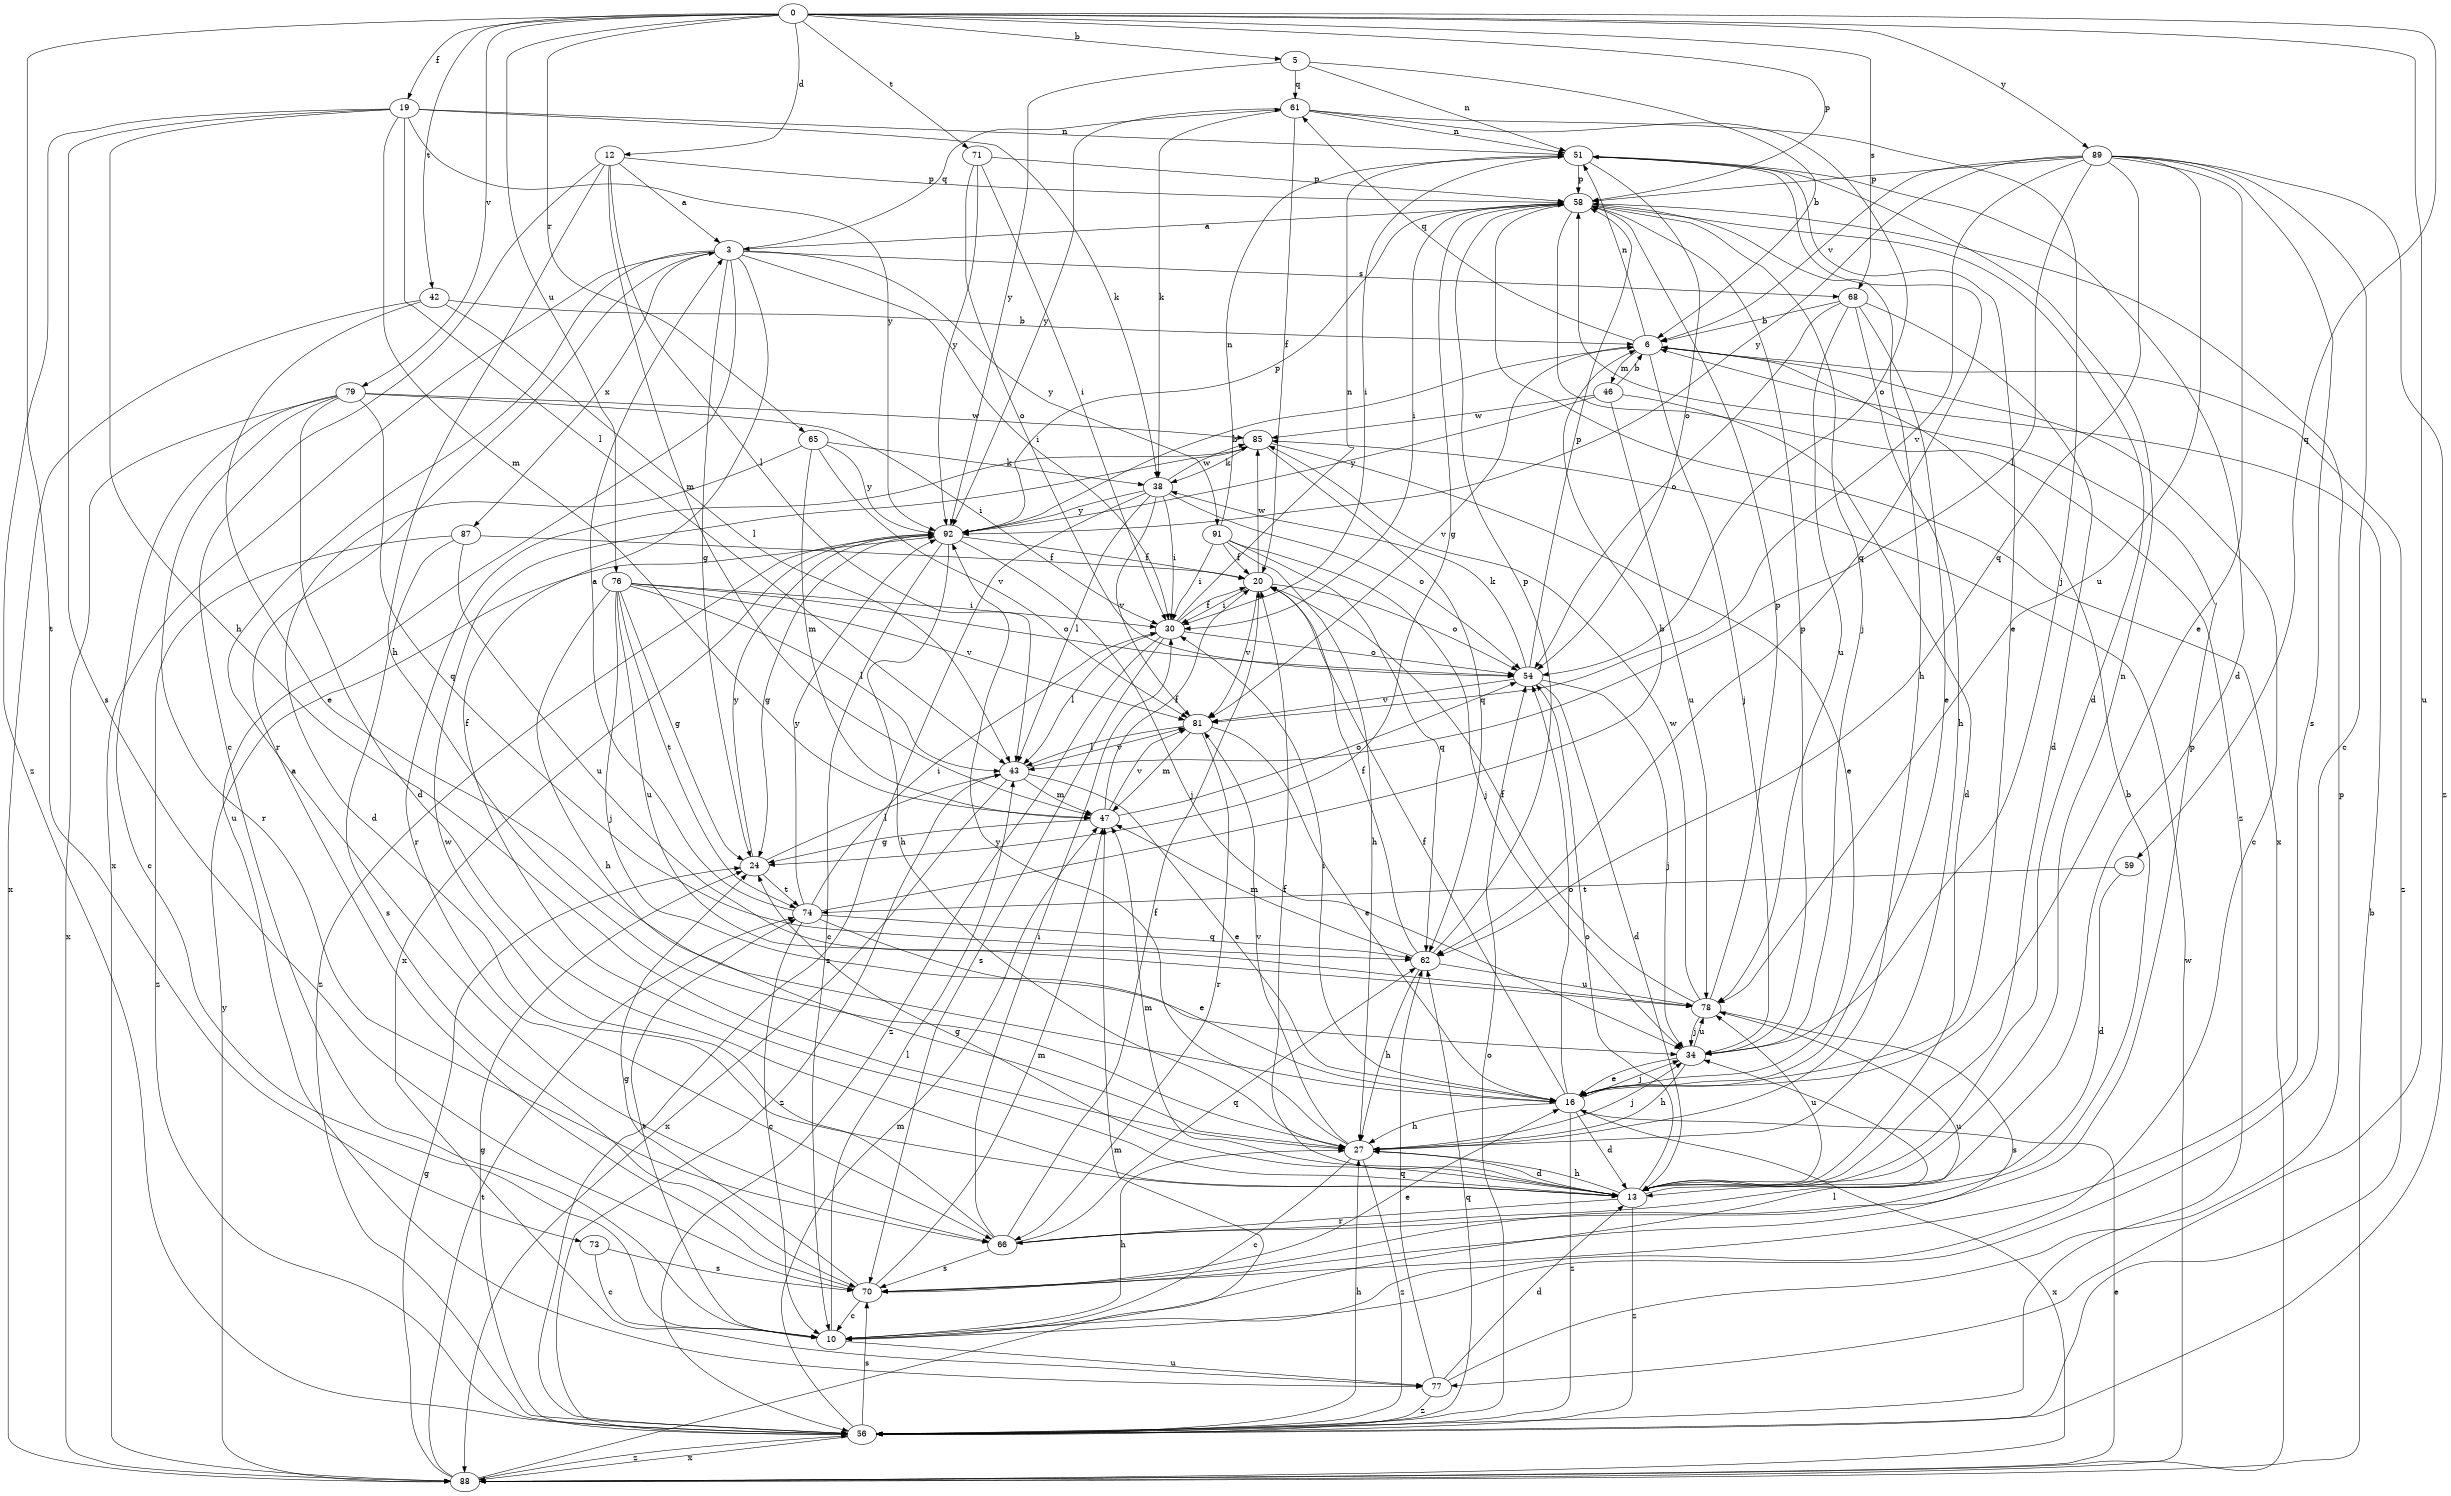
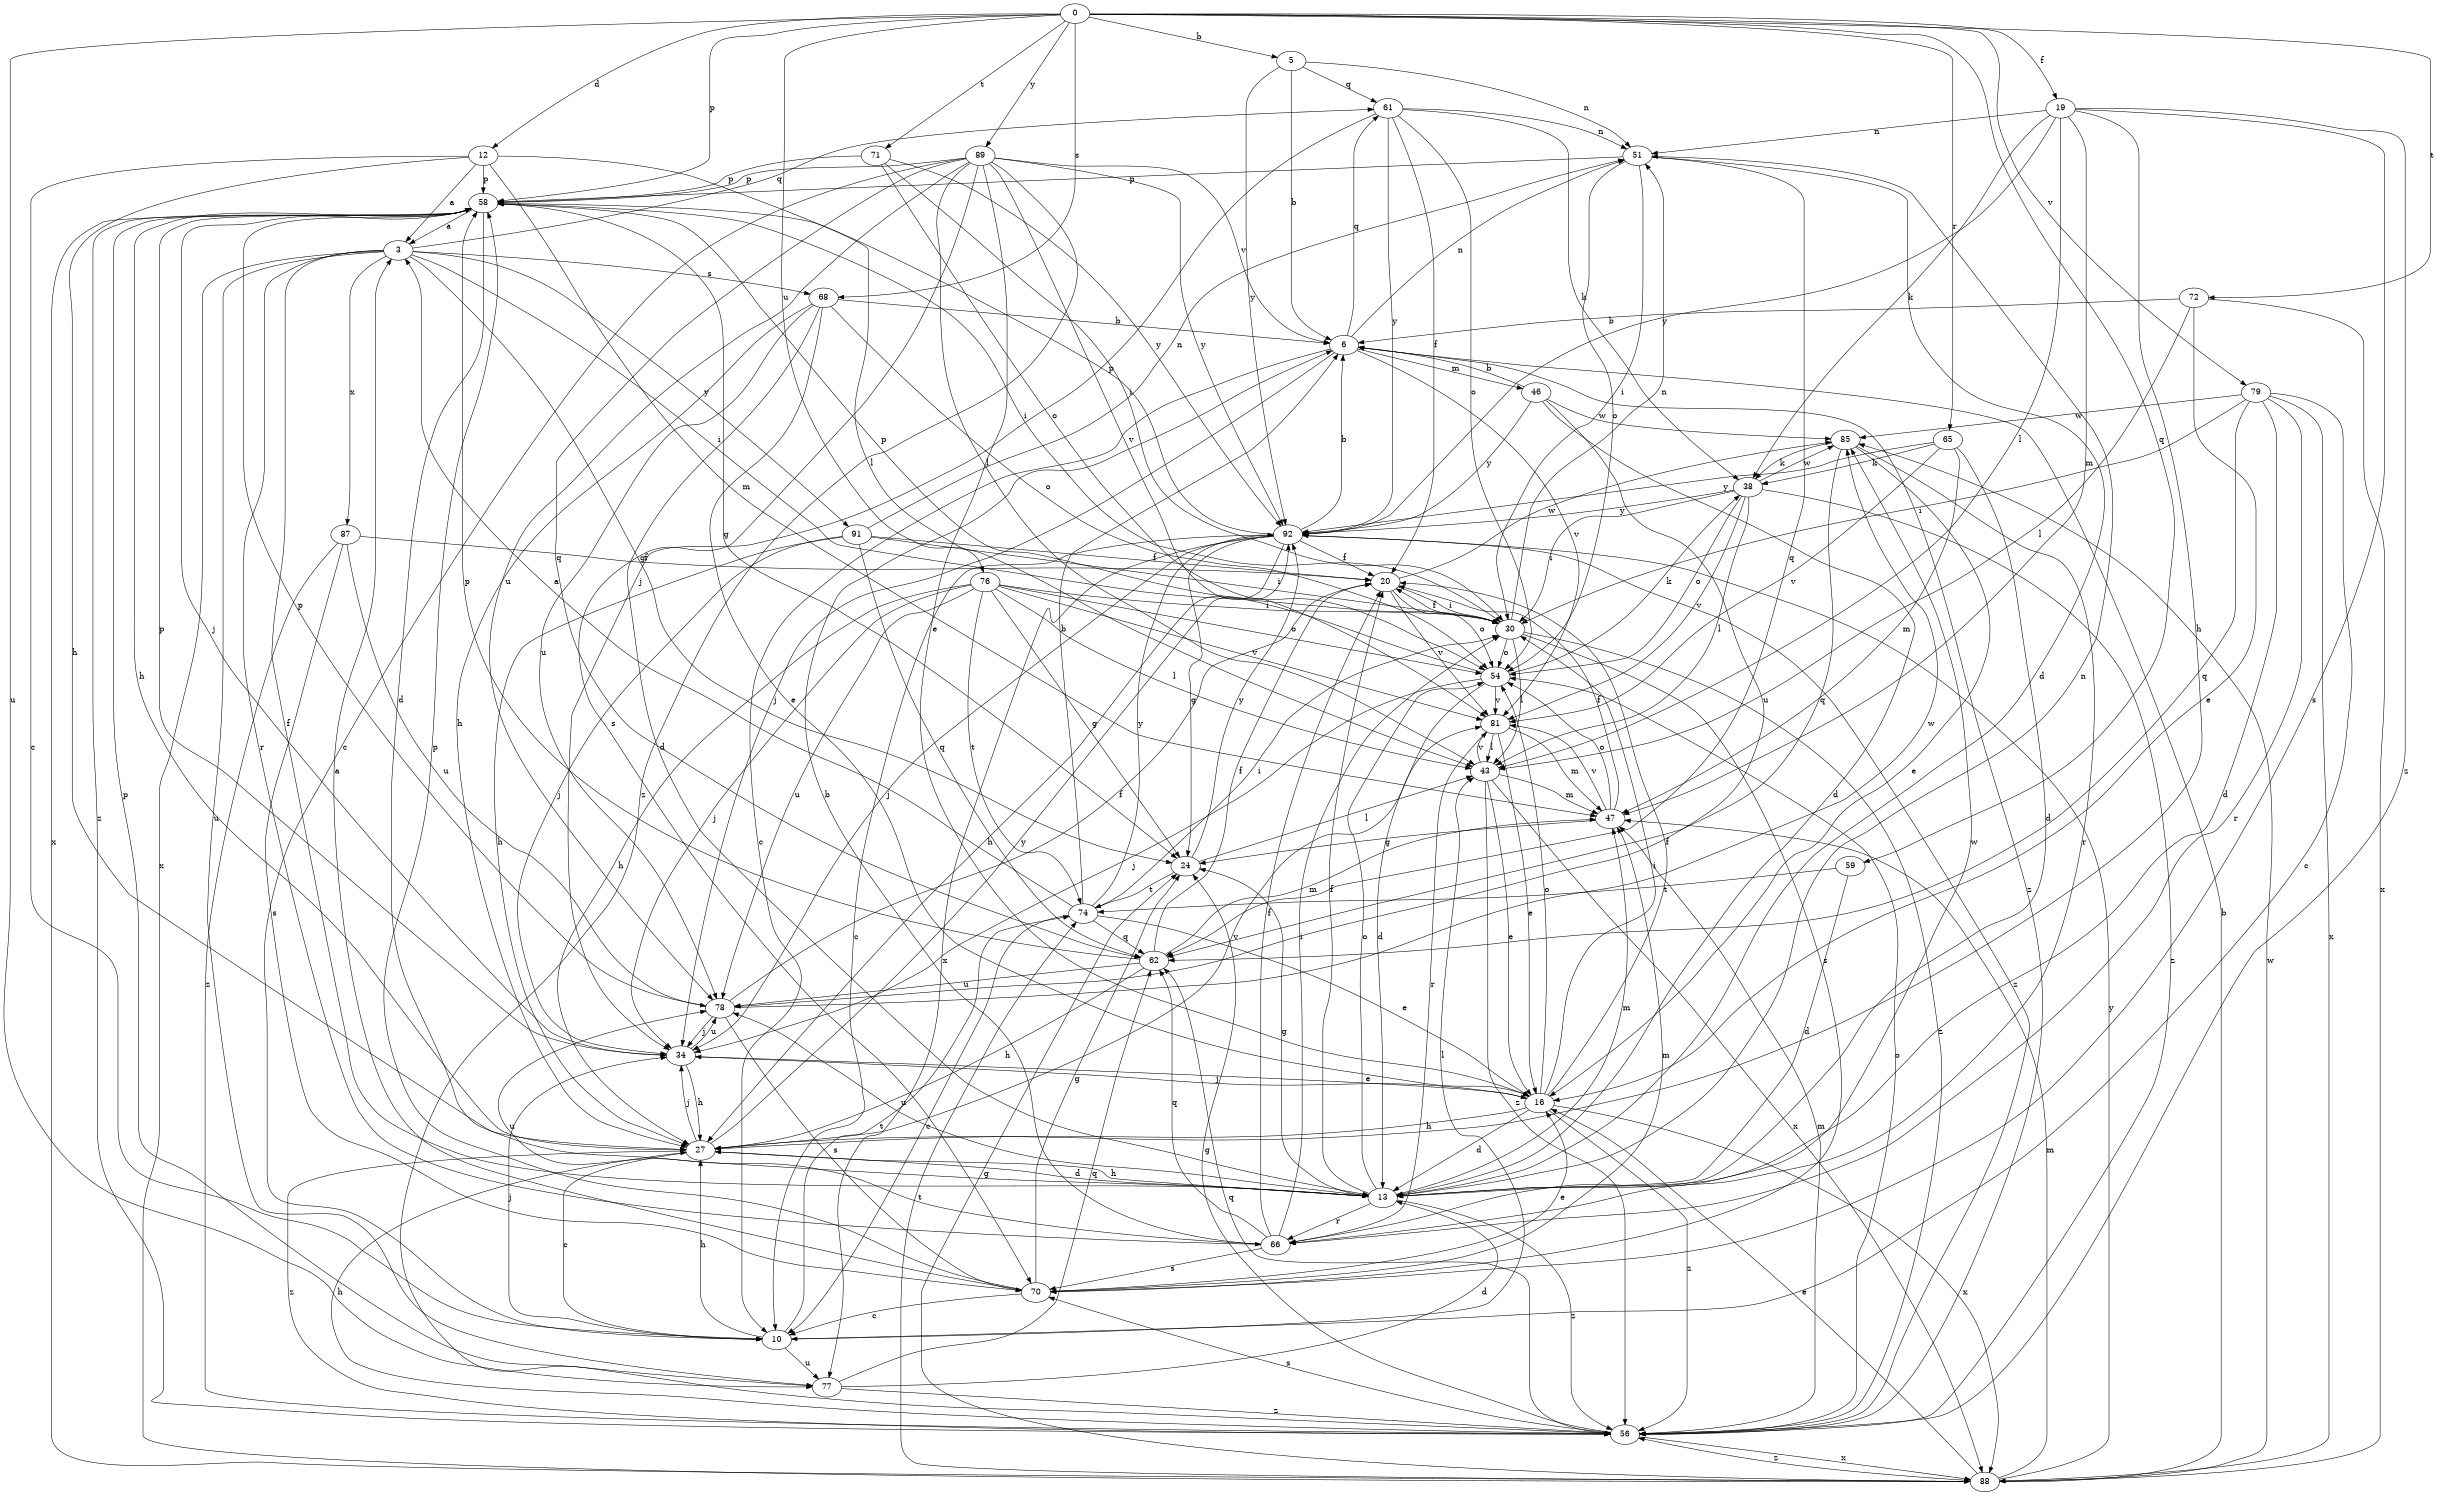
(434, 298) -> (2194, 298)
(2013, 579) -> none
(1835, 1198) -> (510, 1198)
(595, 1245) -> none
